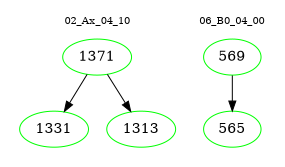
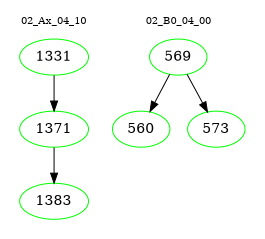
(232, 22) -> (179, 22)
(78, 89) -> (54, 88)
(141, 129) -> (54, 201)
none -> (216, 129)
(232, 129) -> (141, 129)
